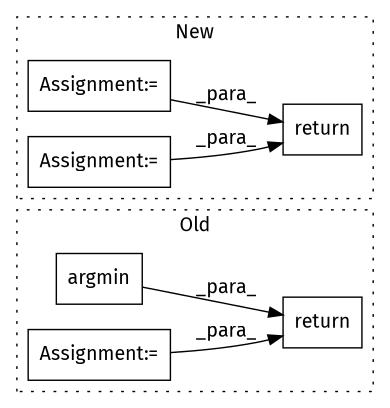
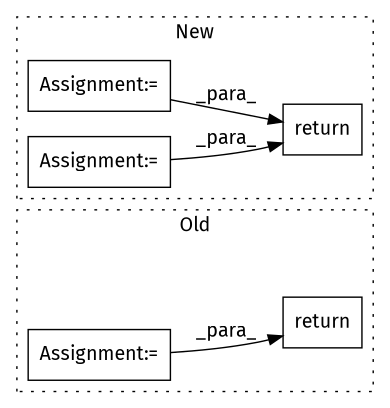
(99, 279) -> none
